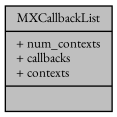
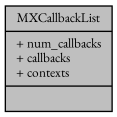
(59, 43) -> (59, 43)
